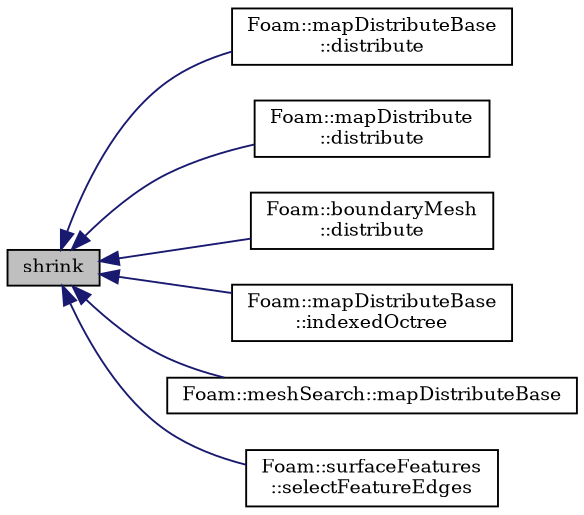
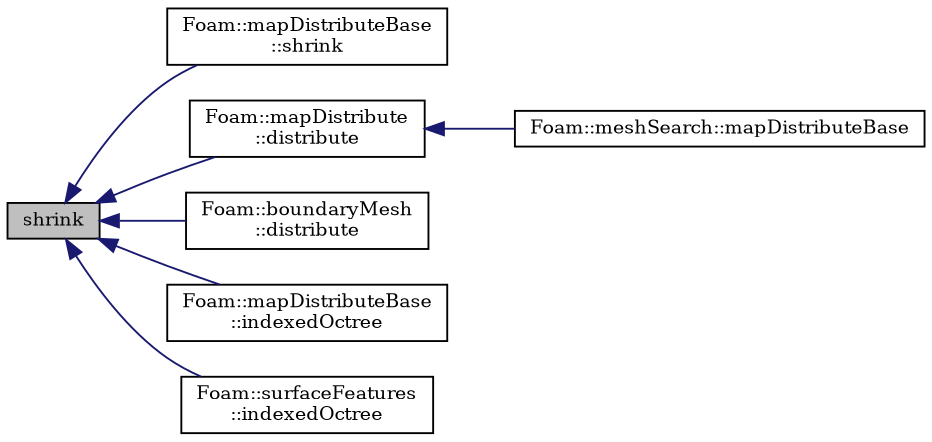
(372, 37) -> (307, 37)
(150, 349) -> (479, 129)
(372, 478) -> (307, 405)
